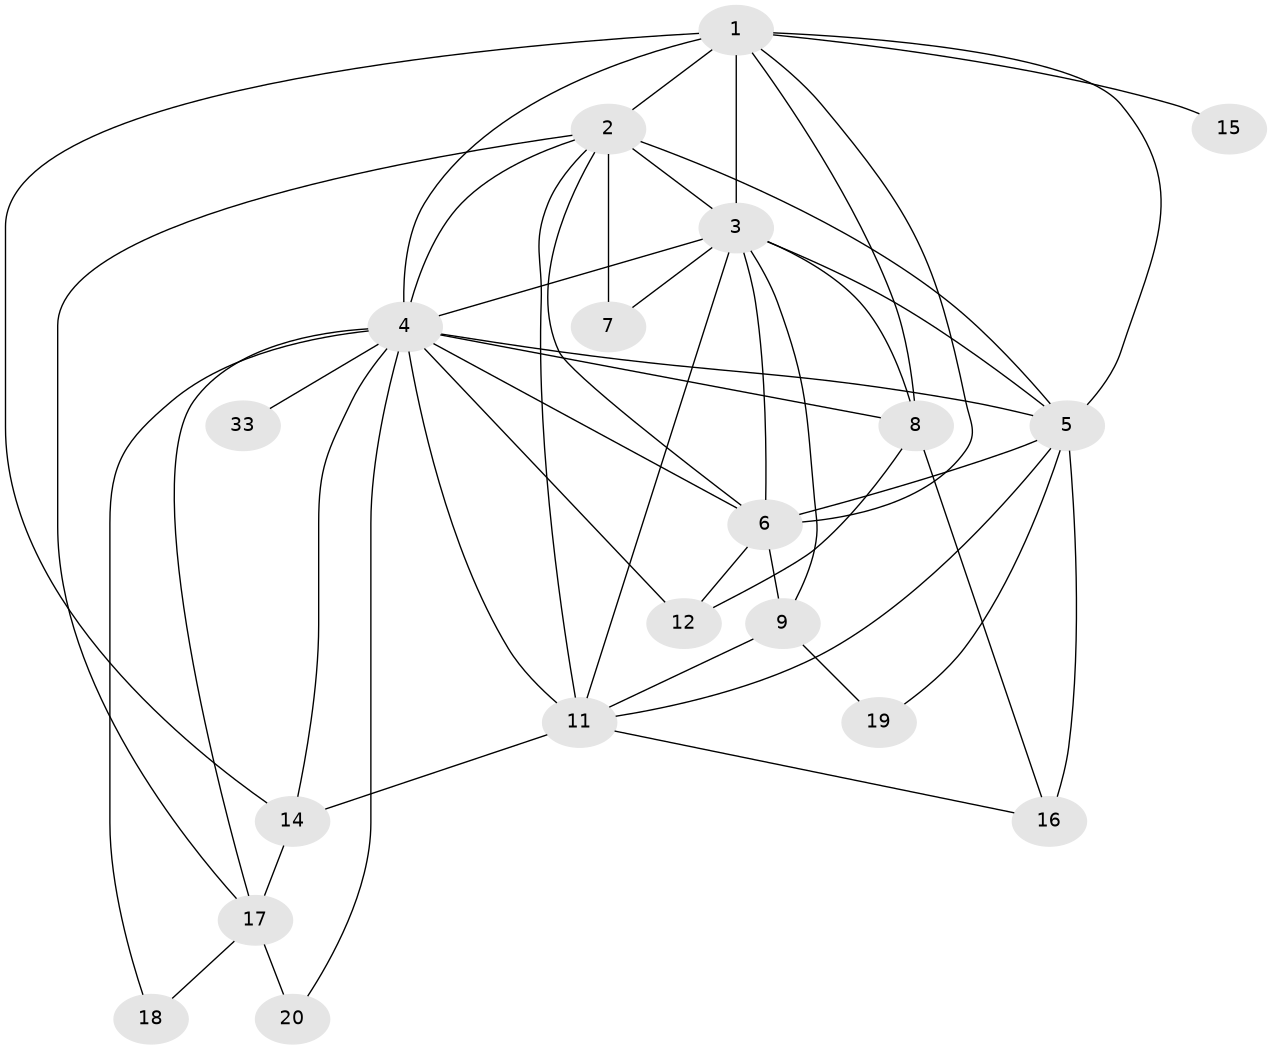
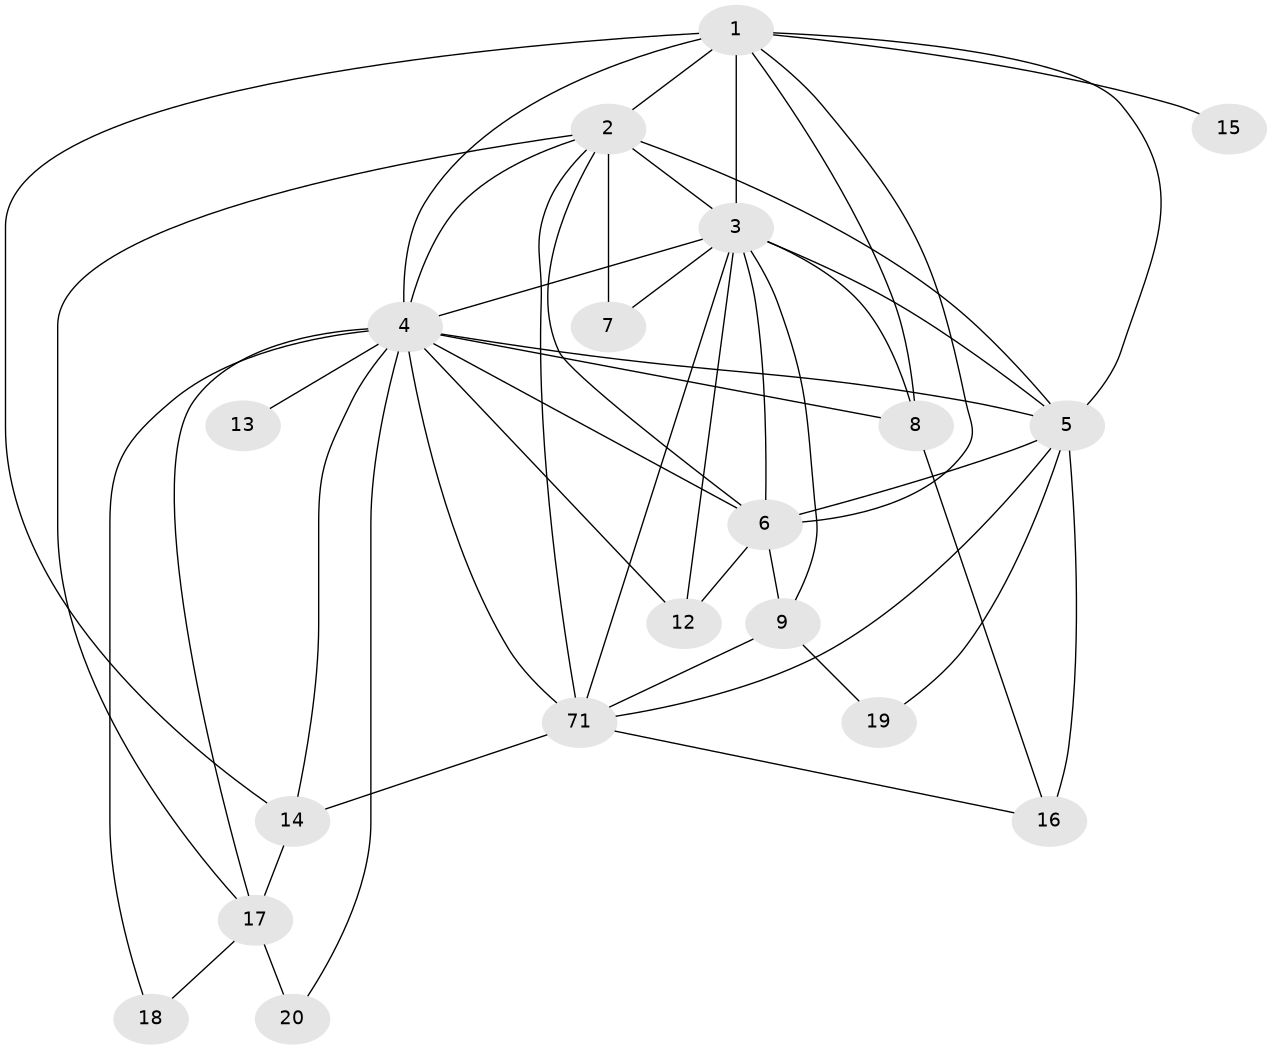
(243, 426) -> (243, 426)
(826, 540) -> (710, 426)
(580, 723) -> (580, 723)
